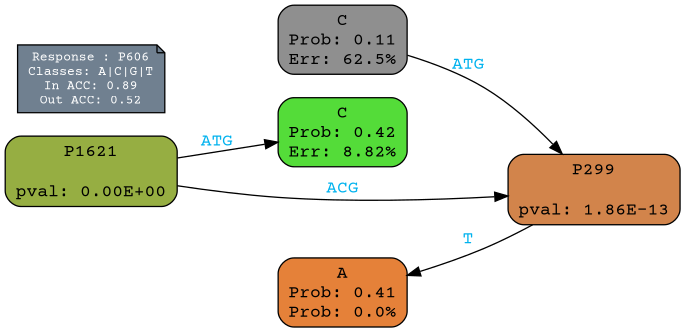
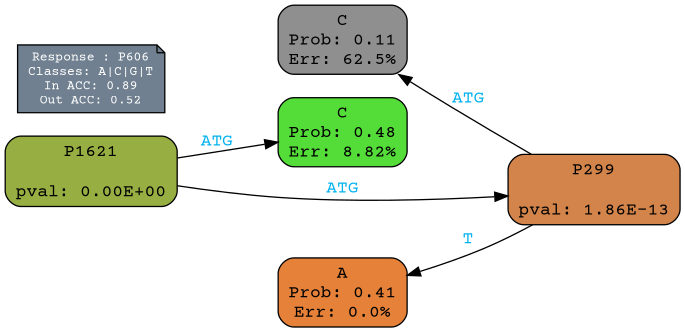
(486, 89) -> (470, 118)
(343, 132) -> (343, 132)
(343, 188) -> (343, 188)
(343, 292) -> (343, 292)
